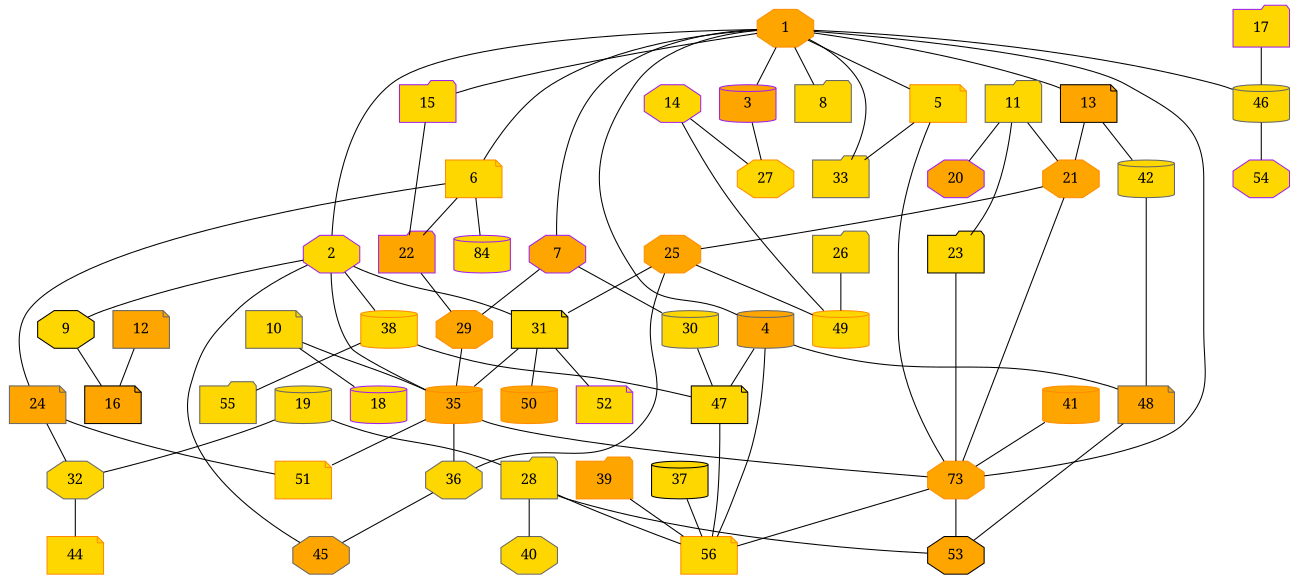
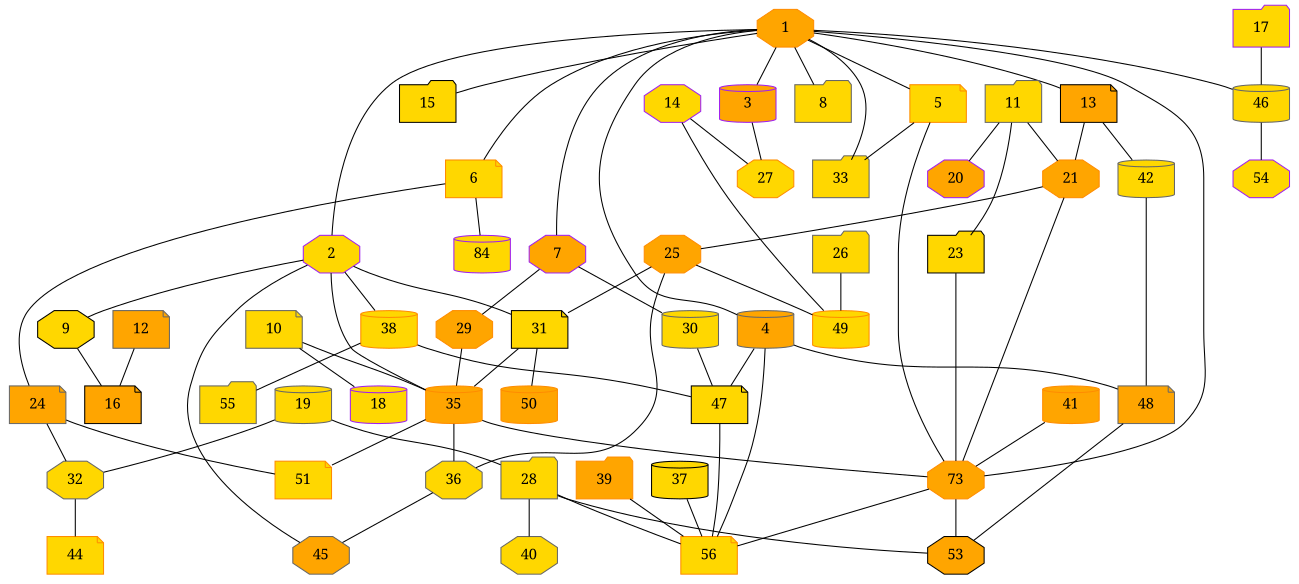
(428, 104) -> (428, 104)
(407, 254) -> none
(604, 405) -> none
